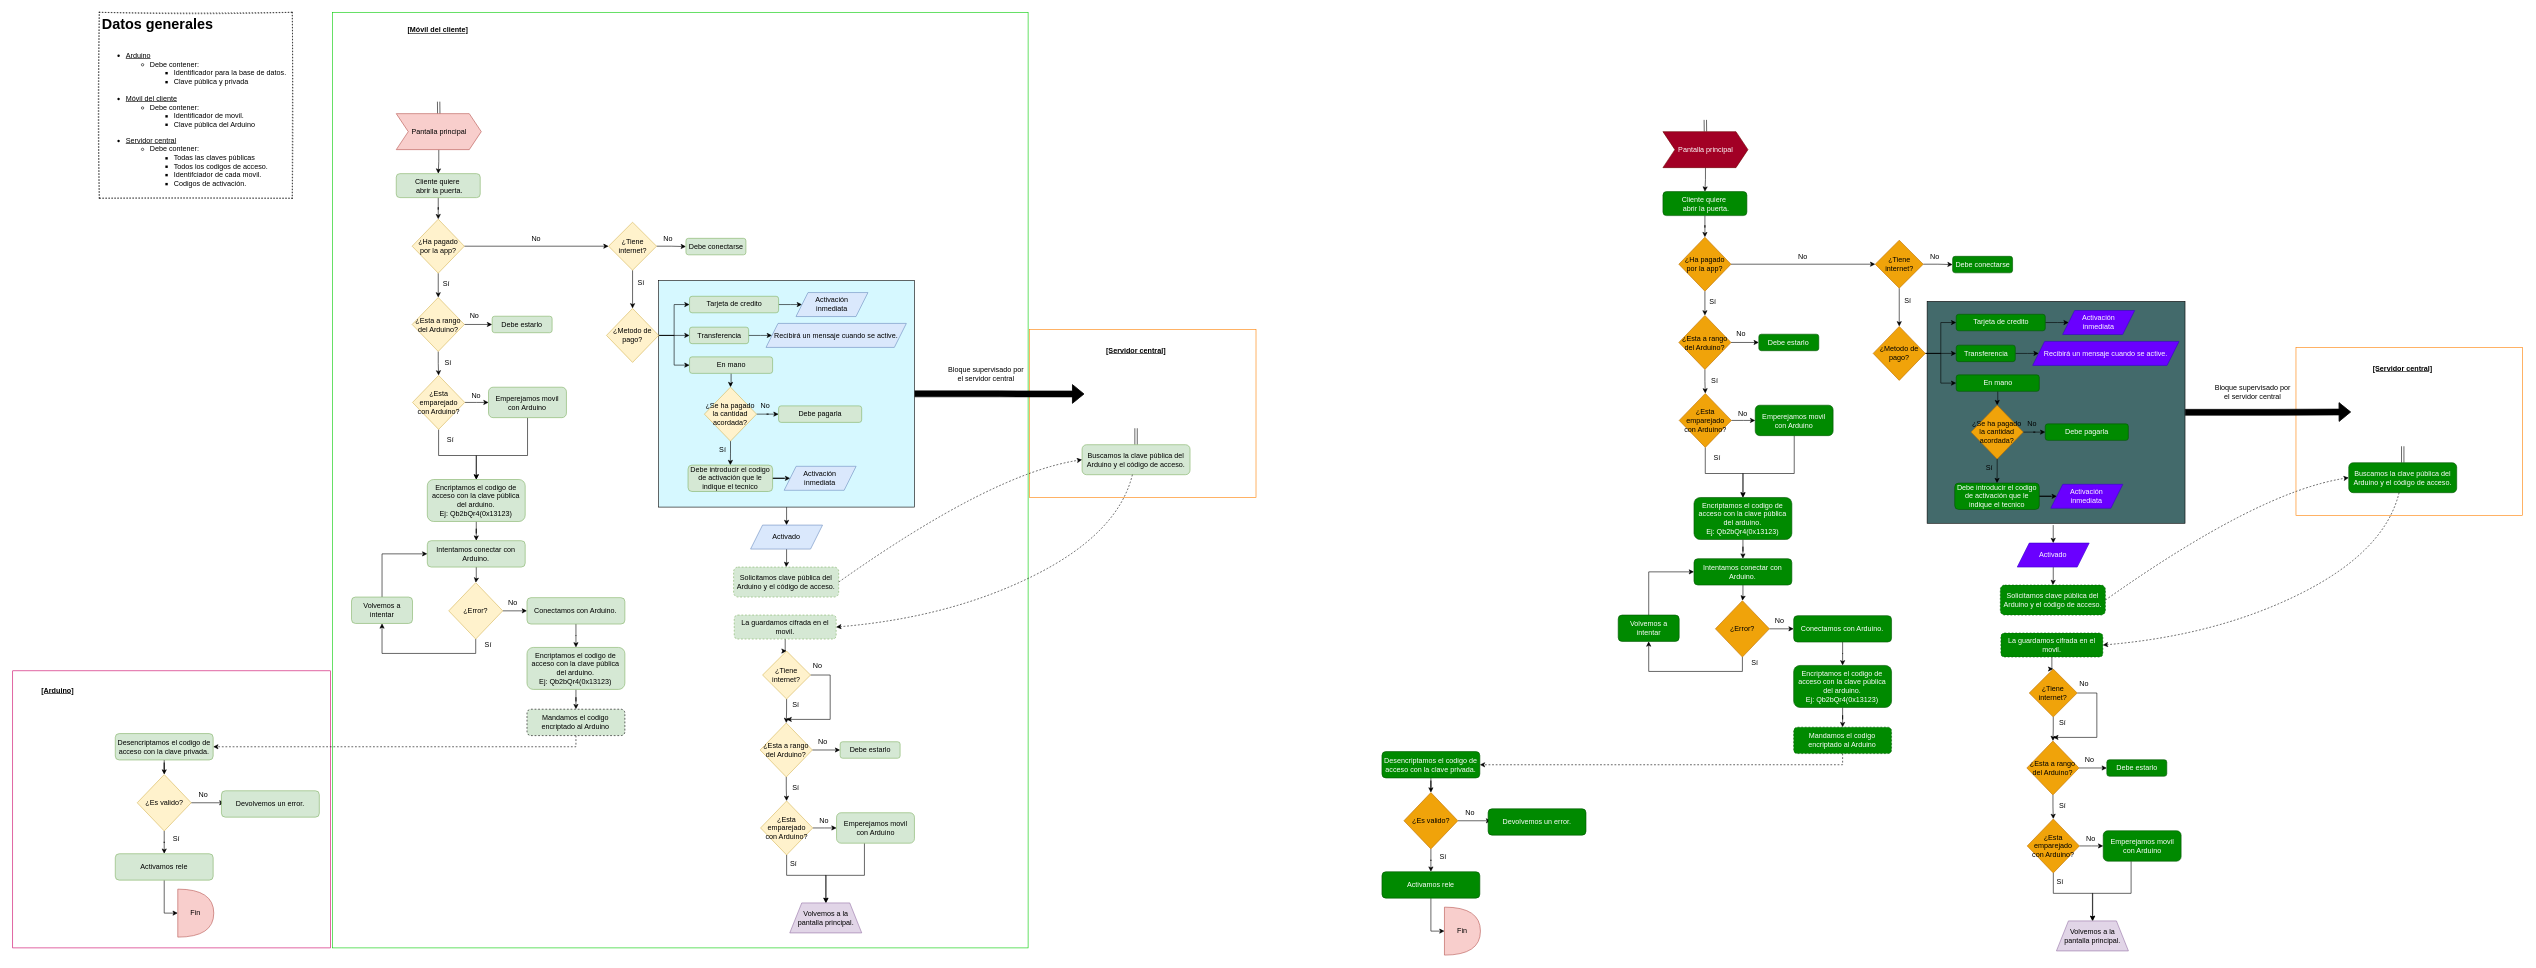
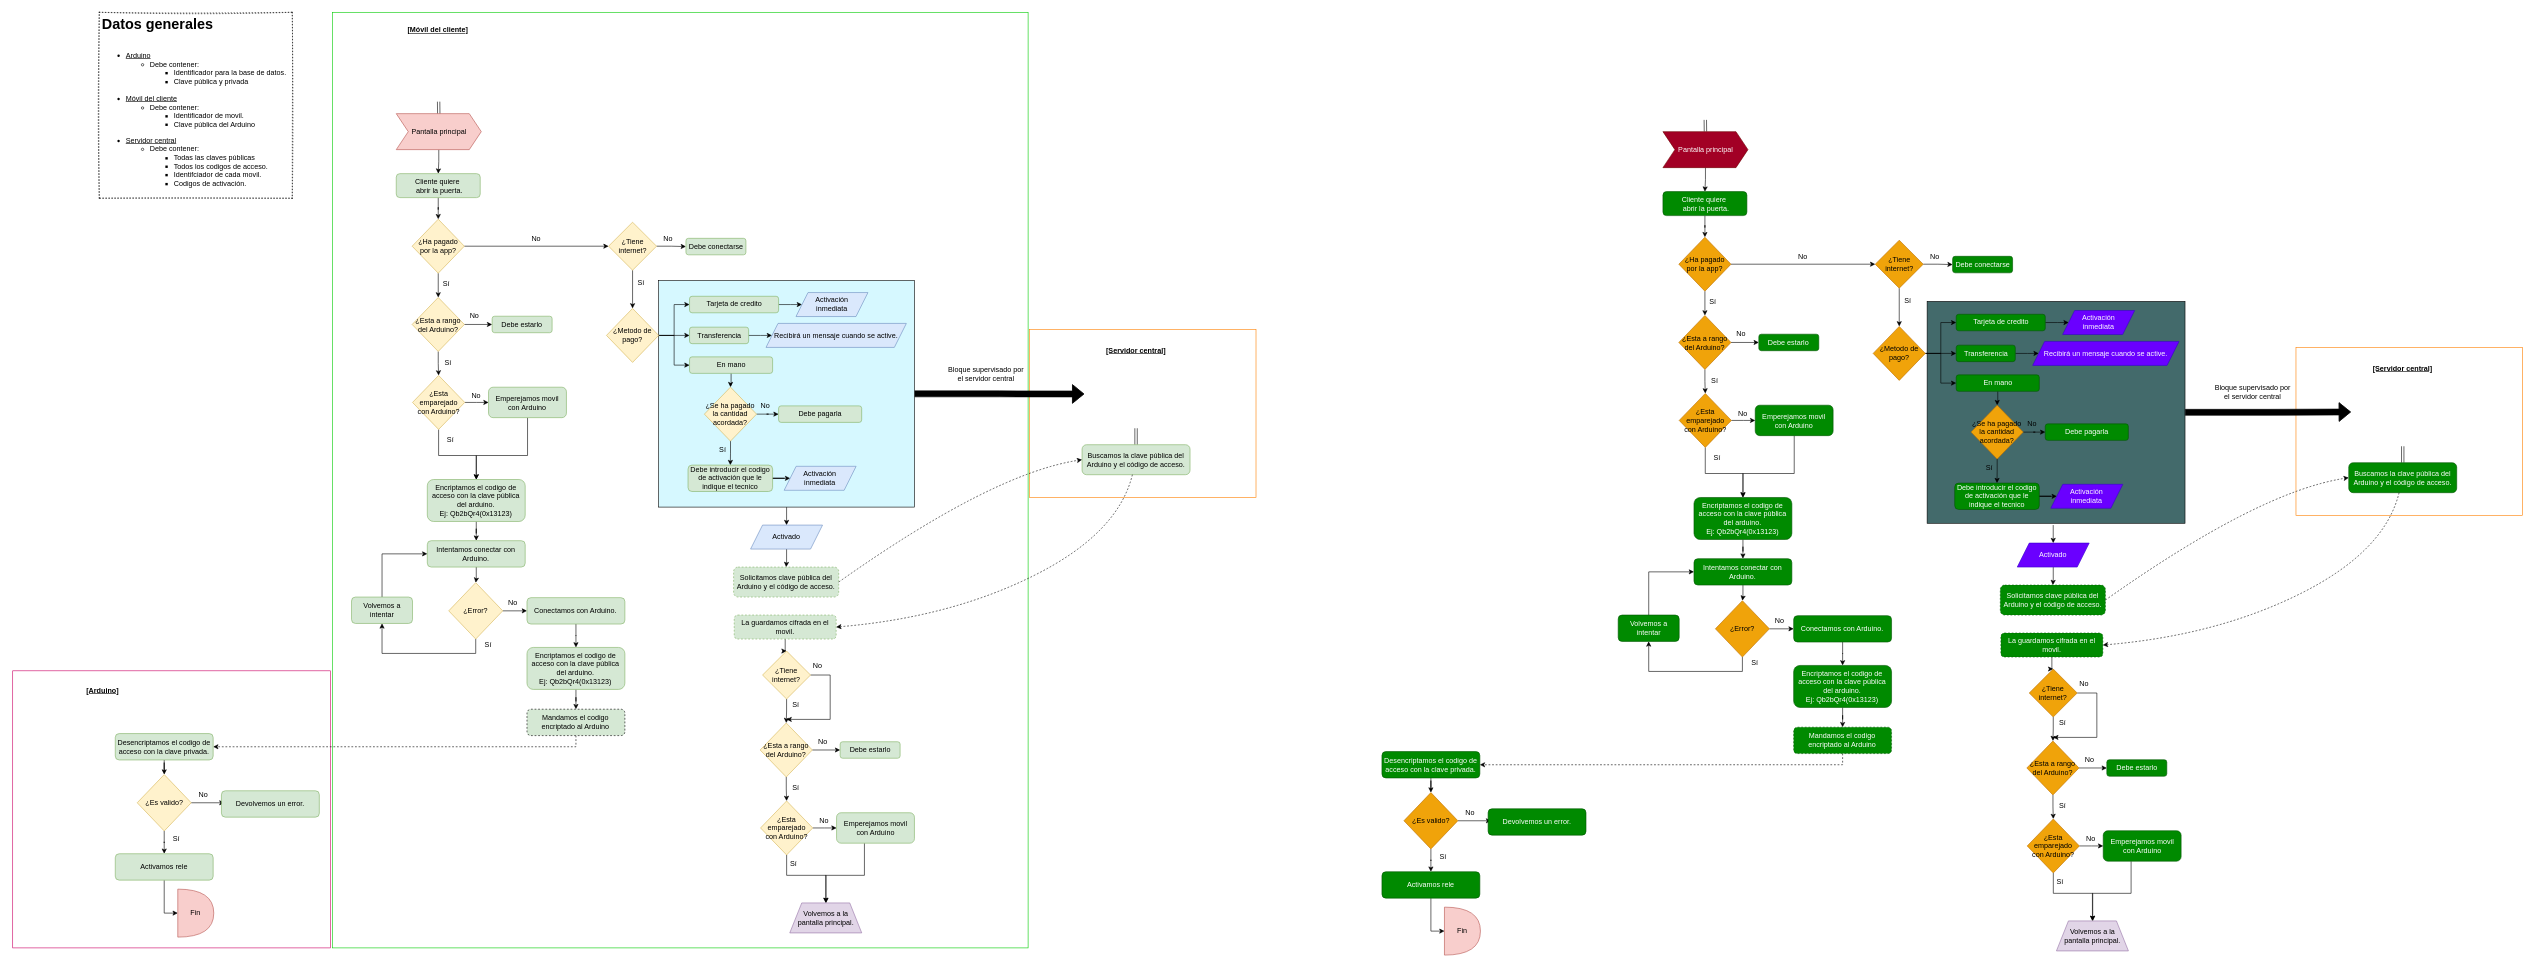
(57, 691) -> (102, 691)
